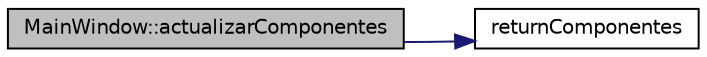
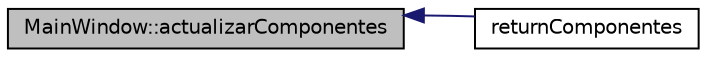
(430, 42) -> (449, 16)
